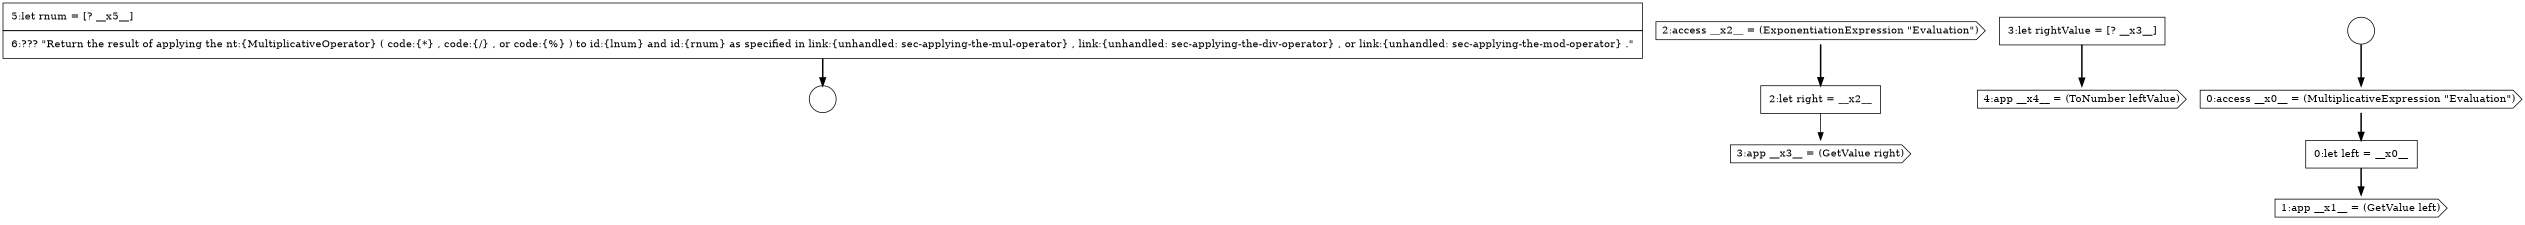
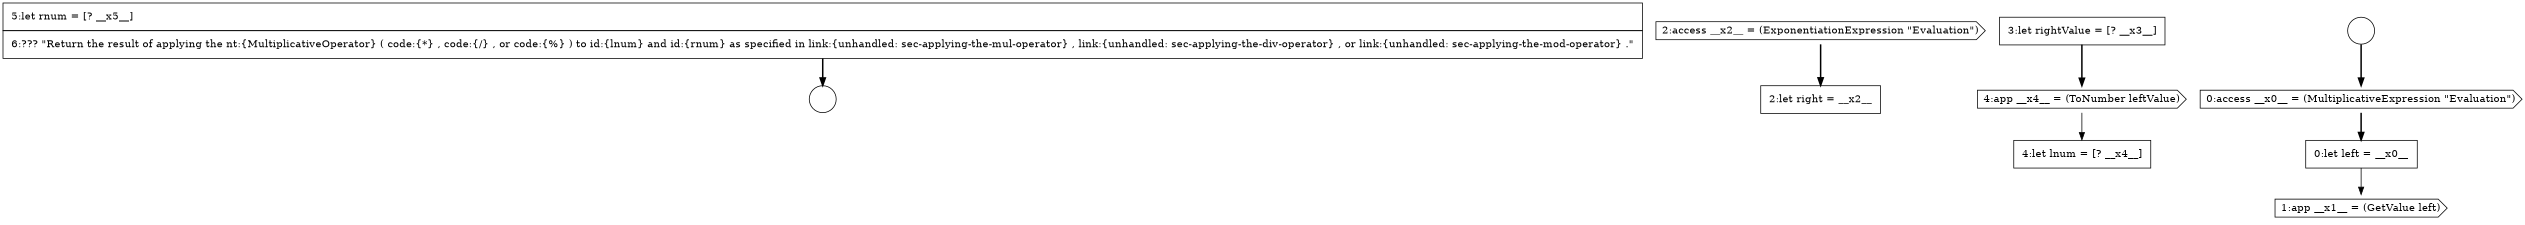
(1821, 154) -> none
none -> (2082, 154)
(2361, 177) -> (2361, 177)
